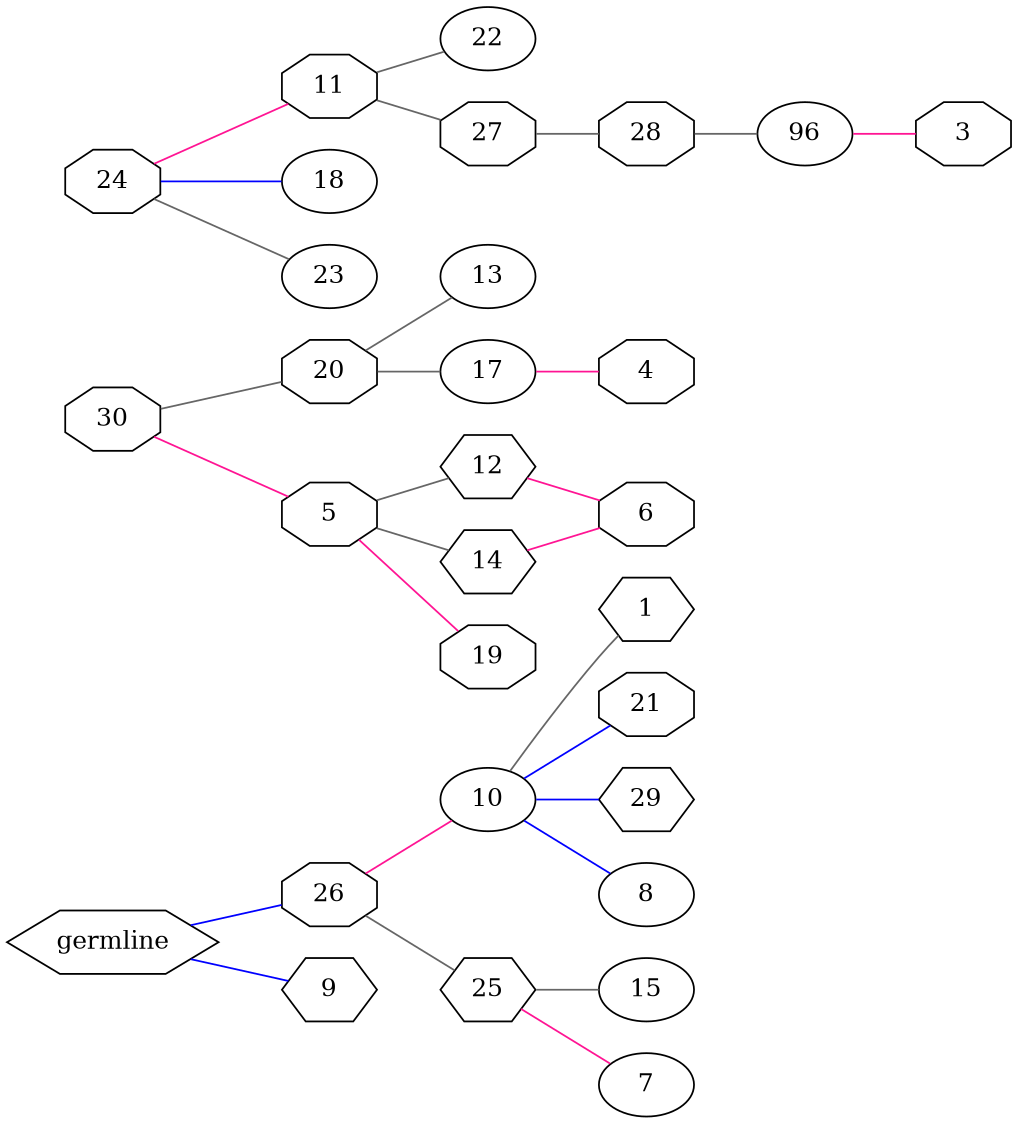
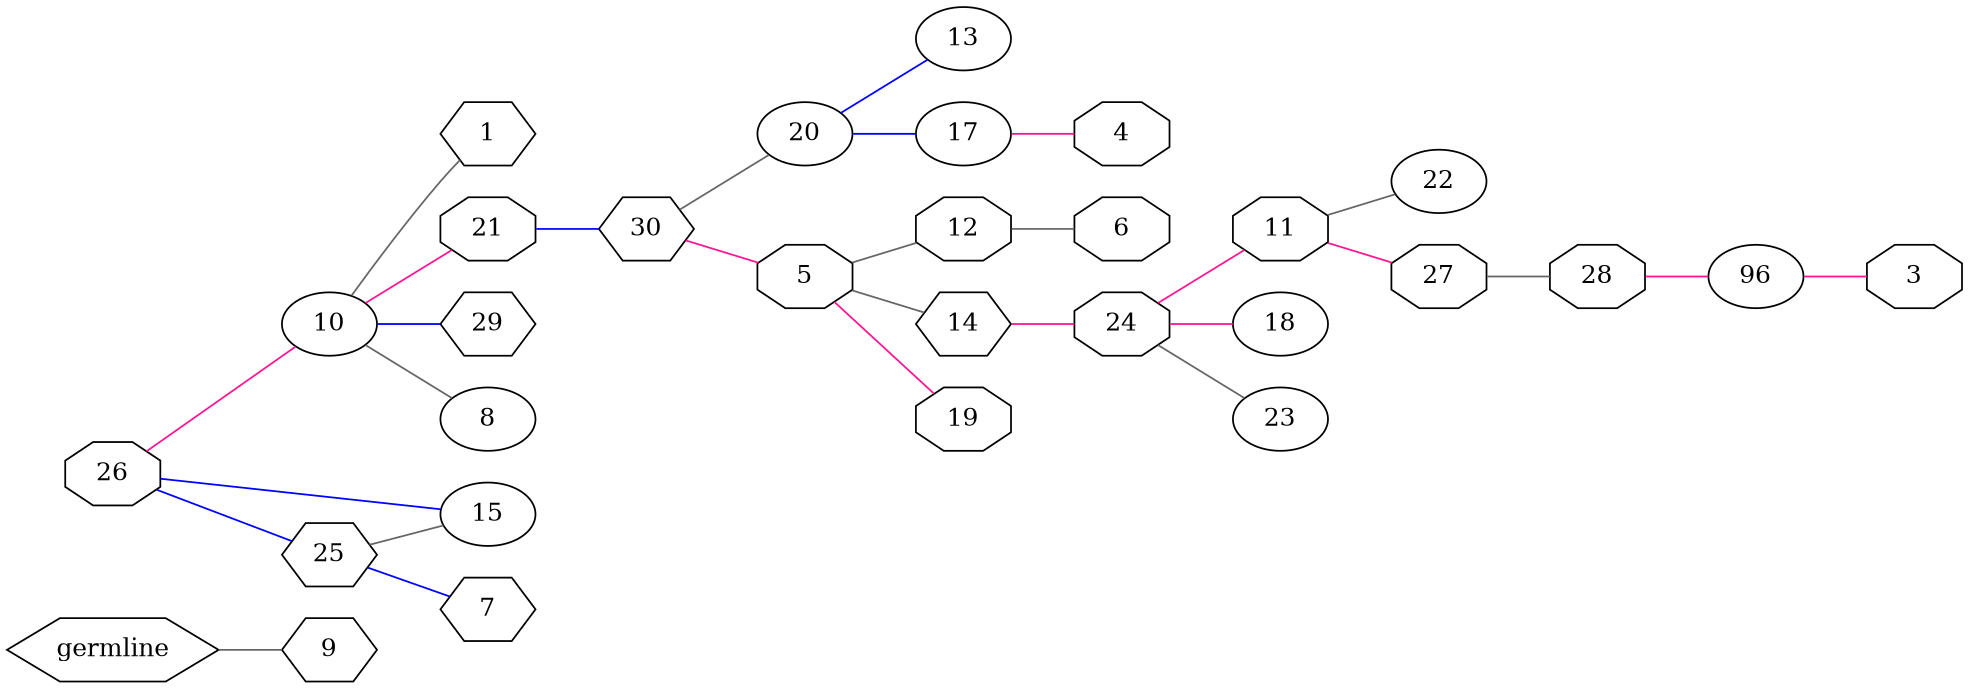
(409, 110) -> (1360, 253)
(726, 134) -> (1677, 276)
(221, 181) -> (1202, 324)
none -> (568, 229)
(409, 324) -> (884, 86)
(329, 372) -> (805, 134)
(409, 372) -> (885, 134)
(113, 419) -> (646, 229)
(488, 467) -> (963, 229)
(564, 489) -> (1043, 229)
(564, 539) -> (1043, 324)
(567, 752) -> (409, 276)
(567, 847) -> (409, 372)
(236, 915) -> (301, 494)
(410, 943) -> (224, 515)
(240, 970) -> (250, 650)
(566, 1036) -> (409, 582)
(646, 1085) -> (488, 609)
